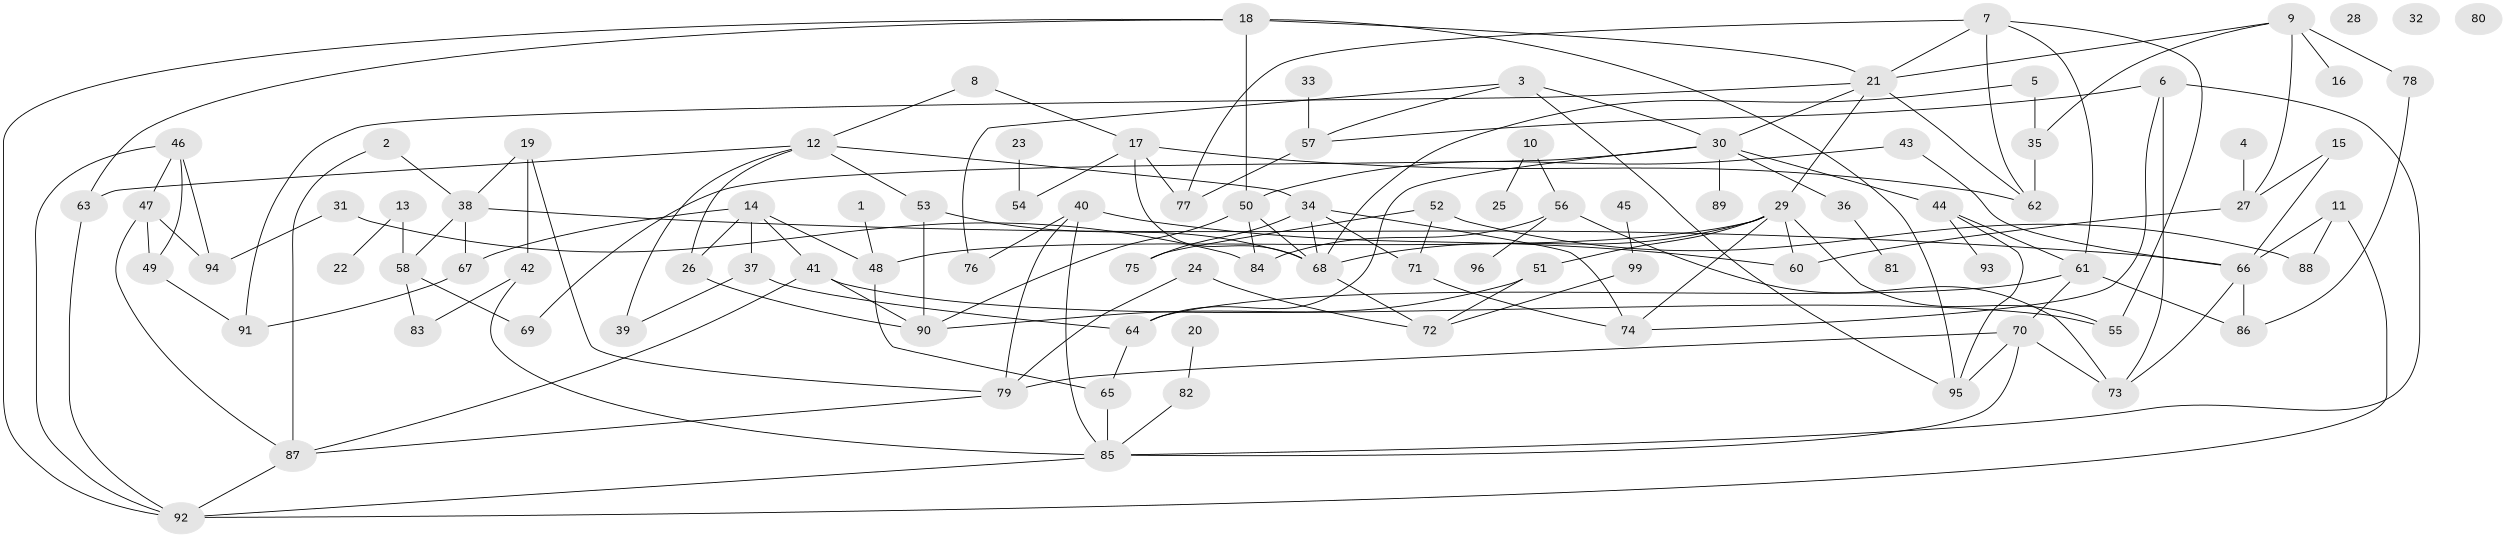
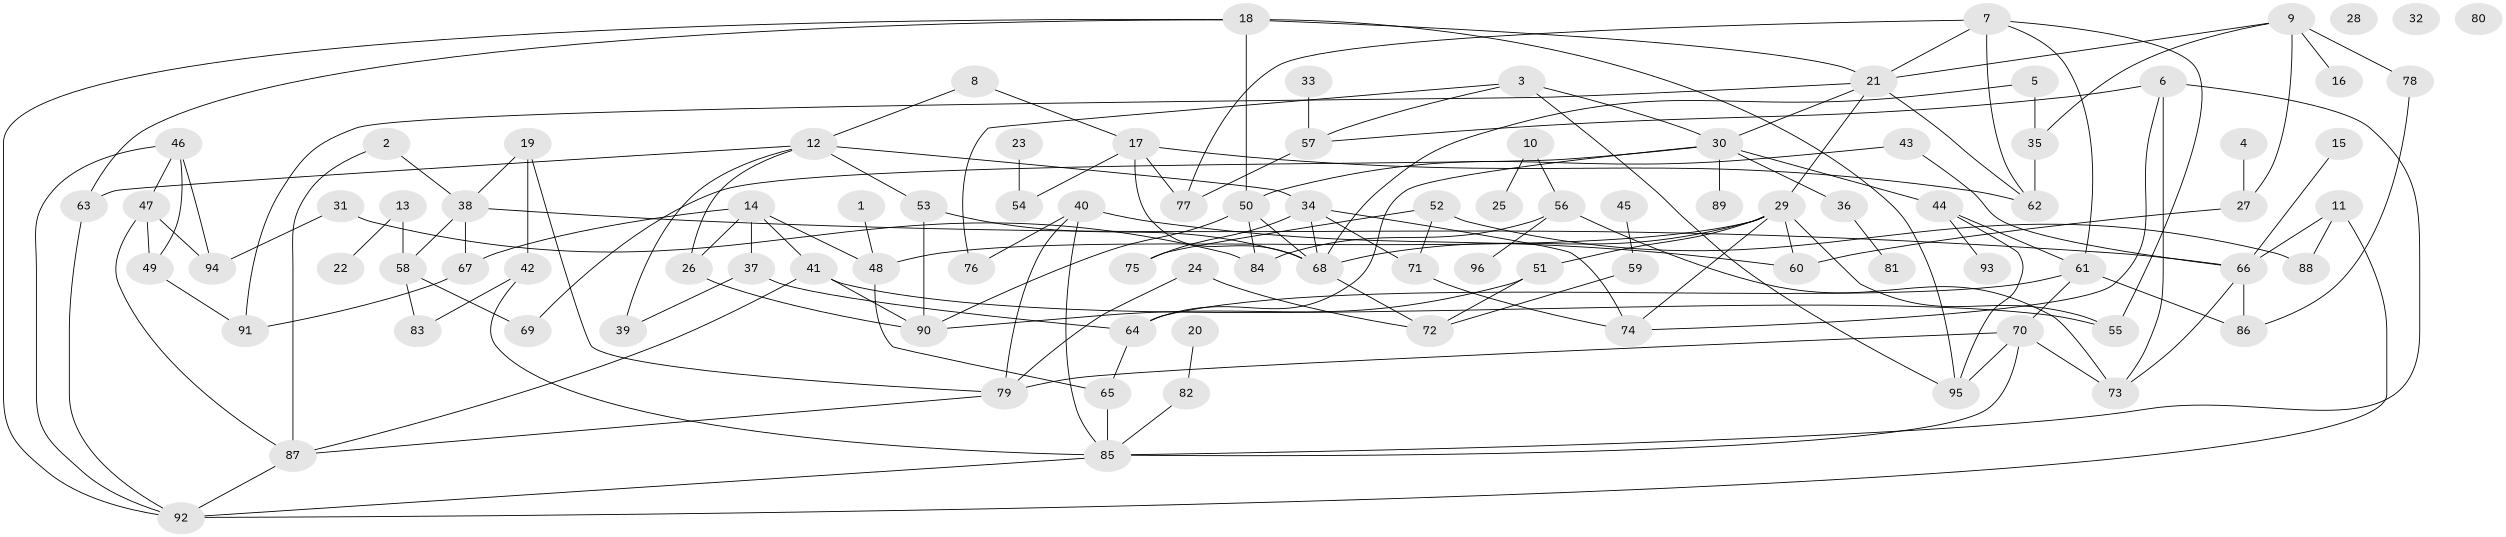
(2291, 175) -> none
(1635, 269) -> (1635, 269)
